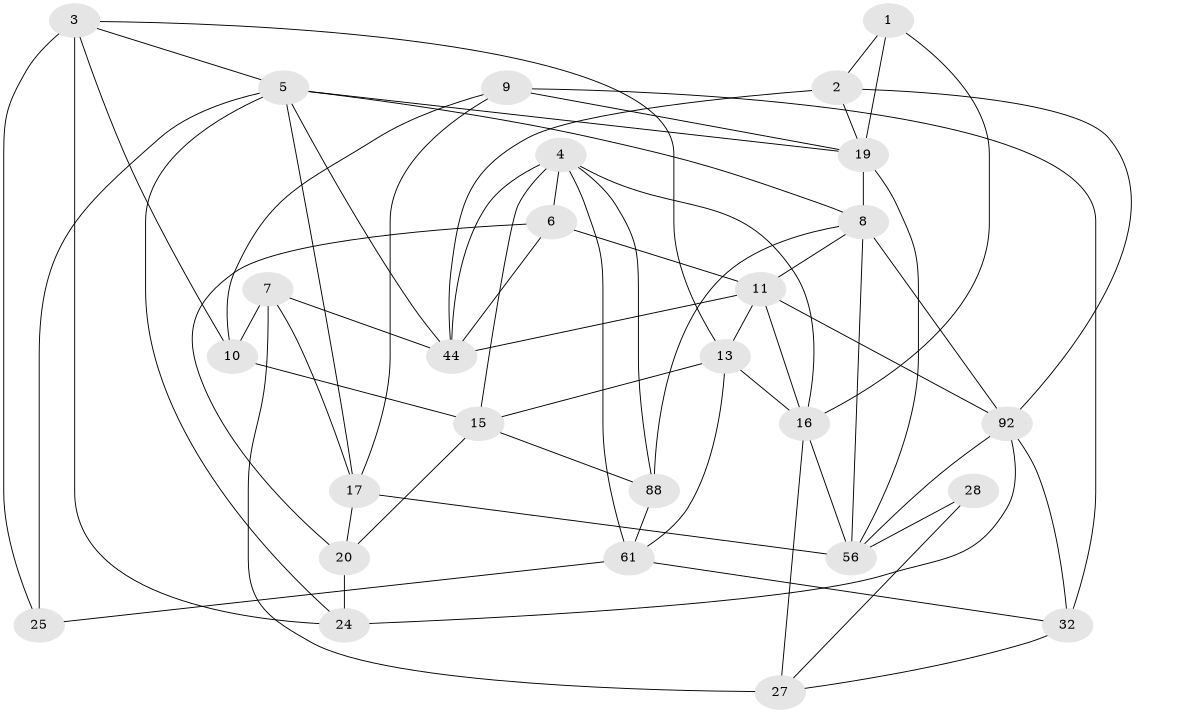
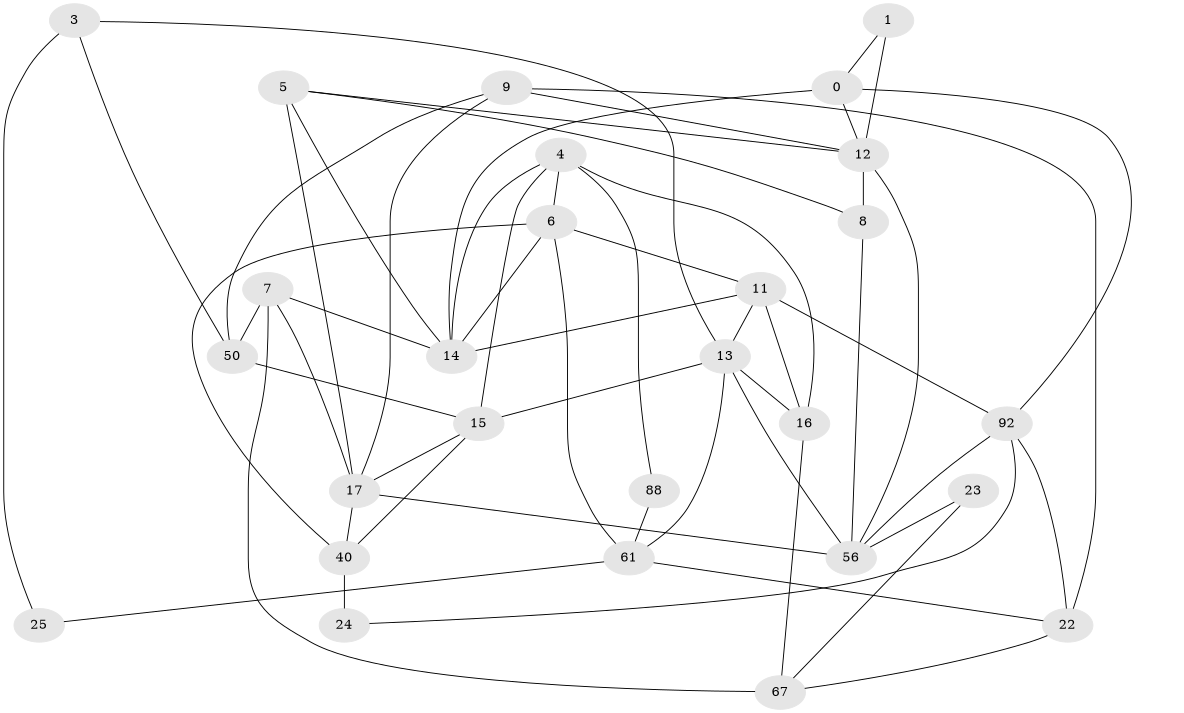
(179, 54) -> none
(837, 88) -> (837, 88)
(863, 155) -> (863, 155)
(986, 244) -> none
(812, 256) -> none
(44, 297) -> none
(692, 317) -> none
(935, 323) -> none
(603, 354) -> (567, 389)
(155, 355) -> none
(232, 357) -> (232, 357)
(452, 357) -> (452, 357)
(75, 416) -> none
(567, 457) -> (417, 457)
(828, 491) -> (783, 460)
(973, 491) -> (973, 491)
(344, 558) -> (344, 558)
(1068, 625) -> (1068, 625)
(780, 693) -> (780, 693)
